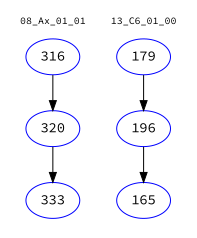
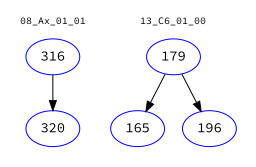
(144, 160) -> (158, 88)
(53, 200) -> none
